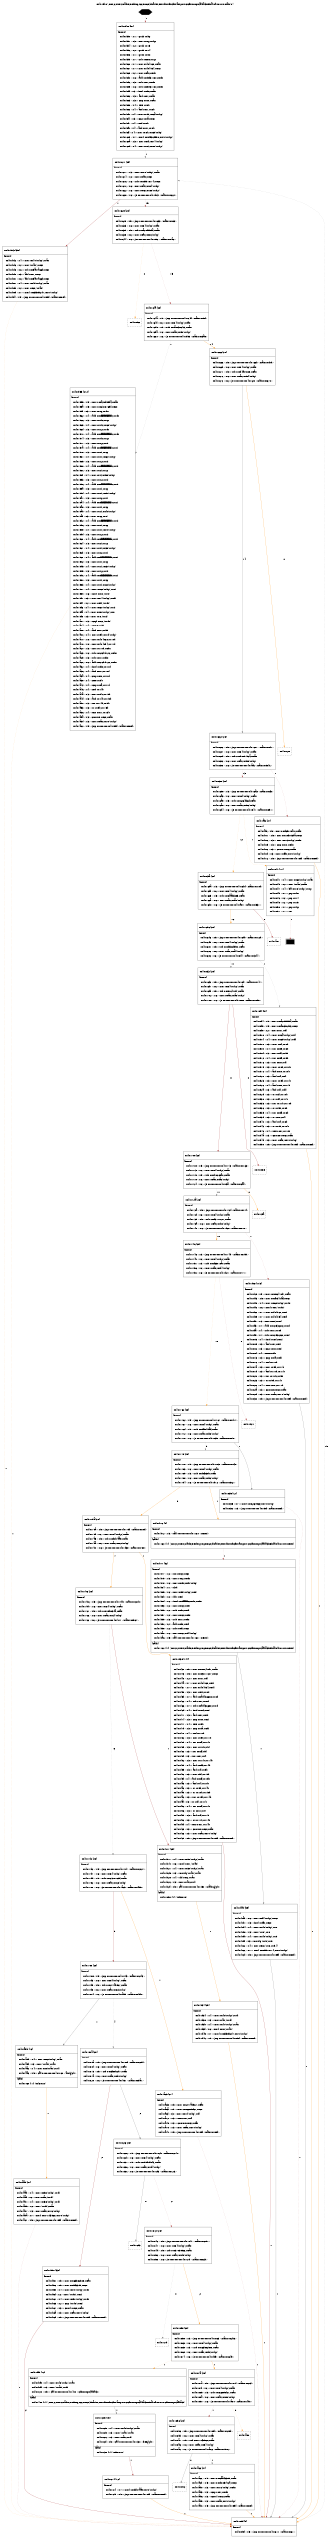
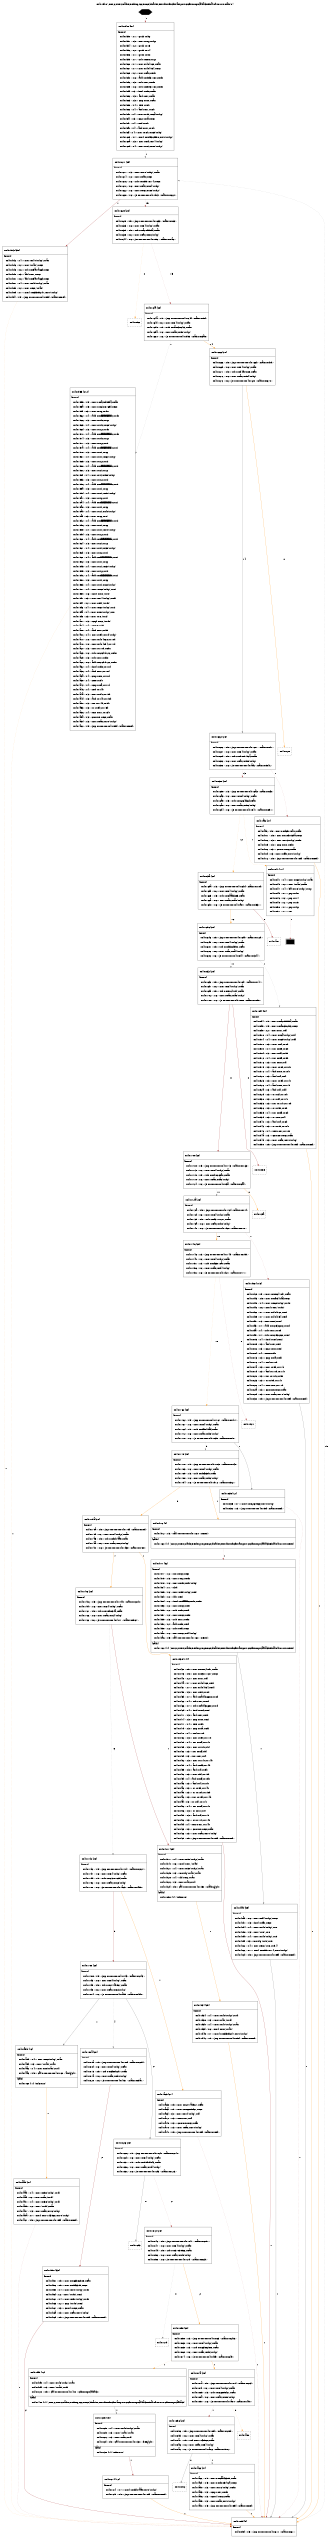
(130, 2111) -> (151, 2066)
